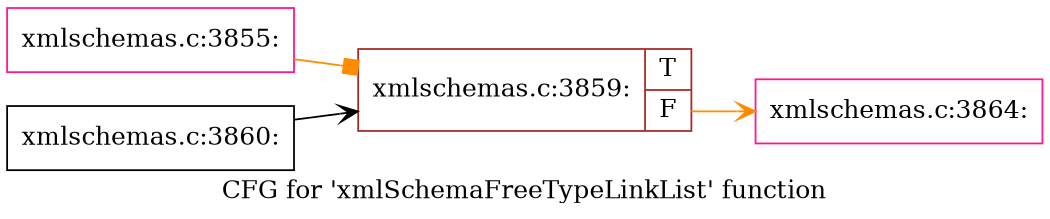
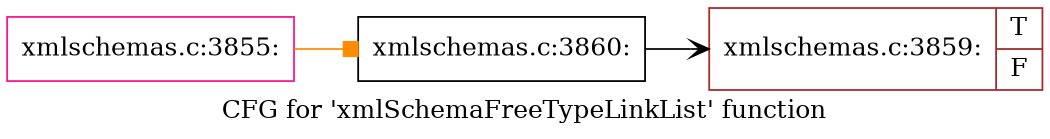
(317, 62) -> (317, 49)
(899, 111) -> none
